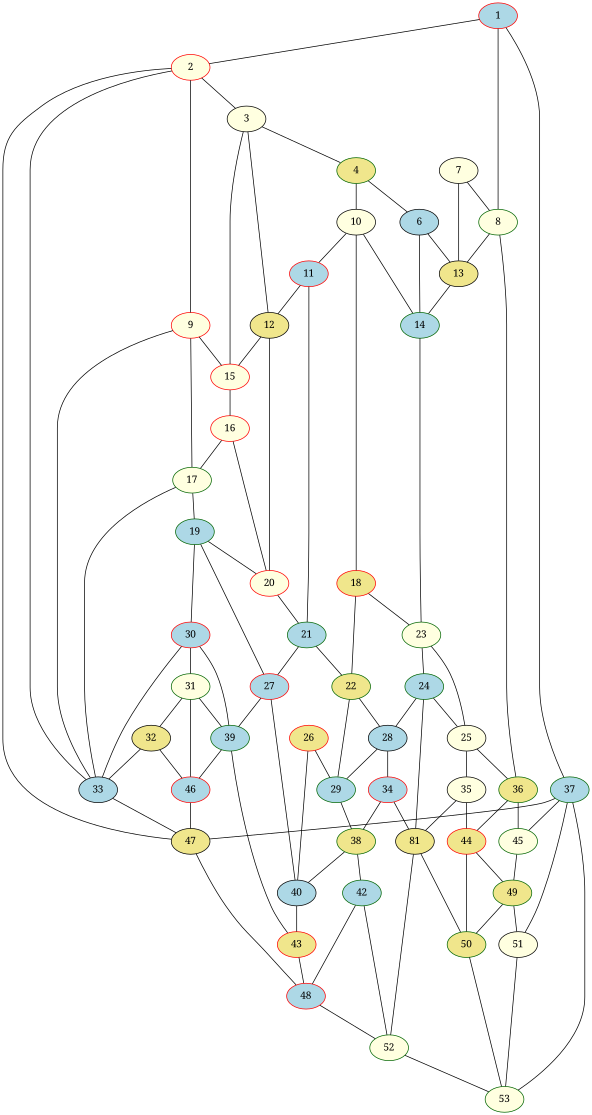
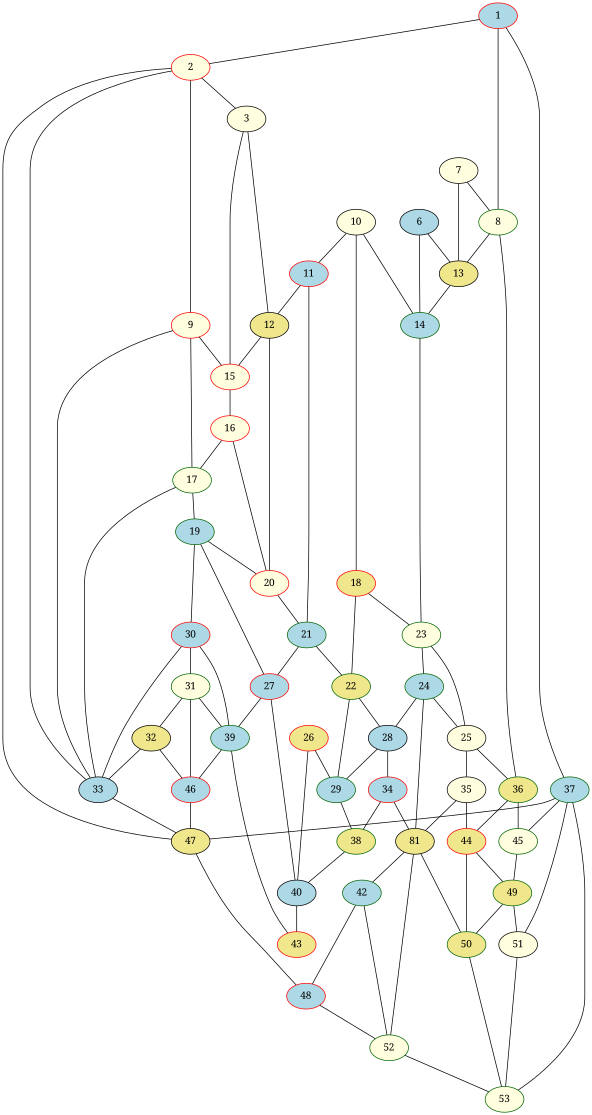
(356, 171) -> none
(359, 867) -> (388, 867)
(301, 970) -> none
